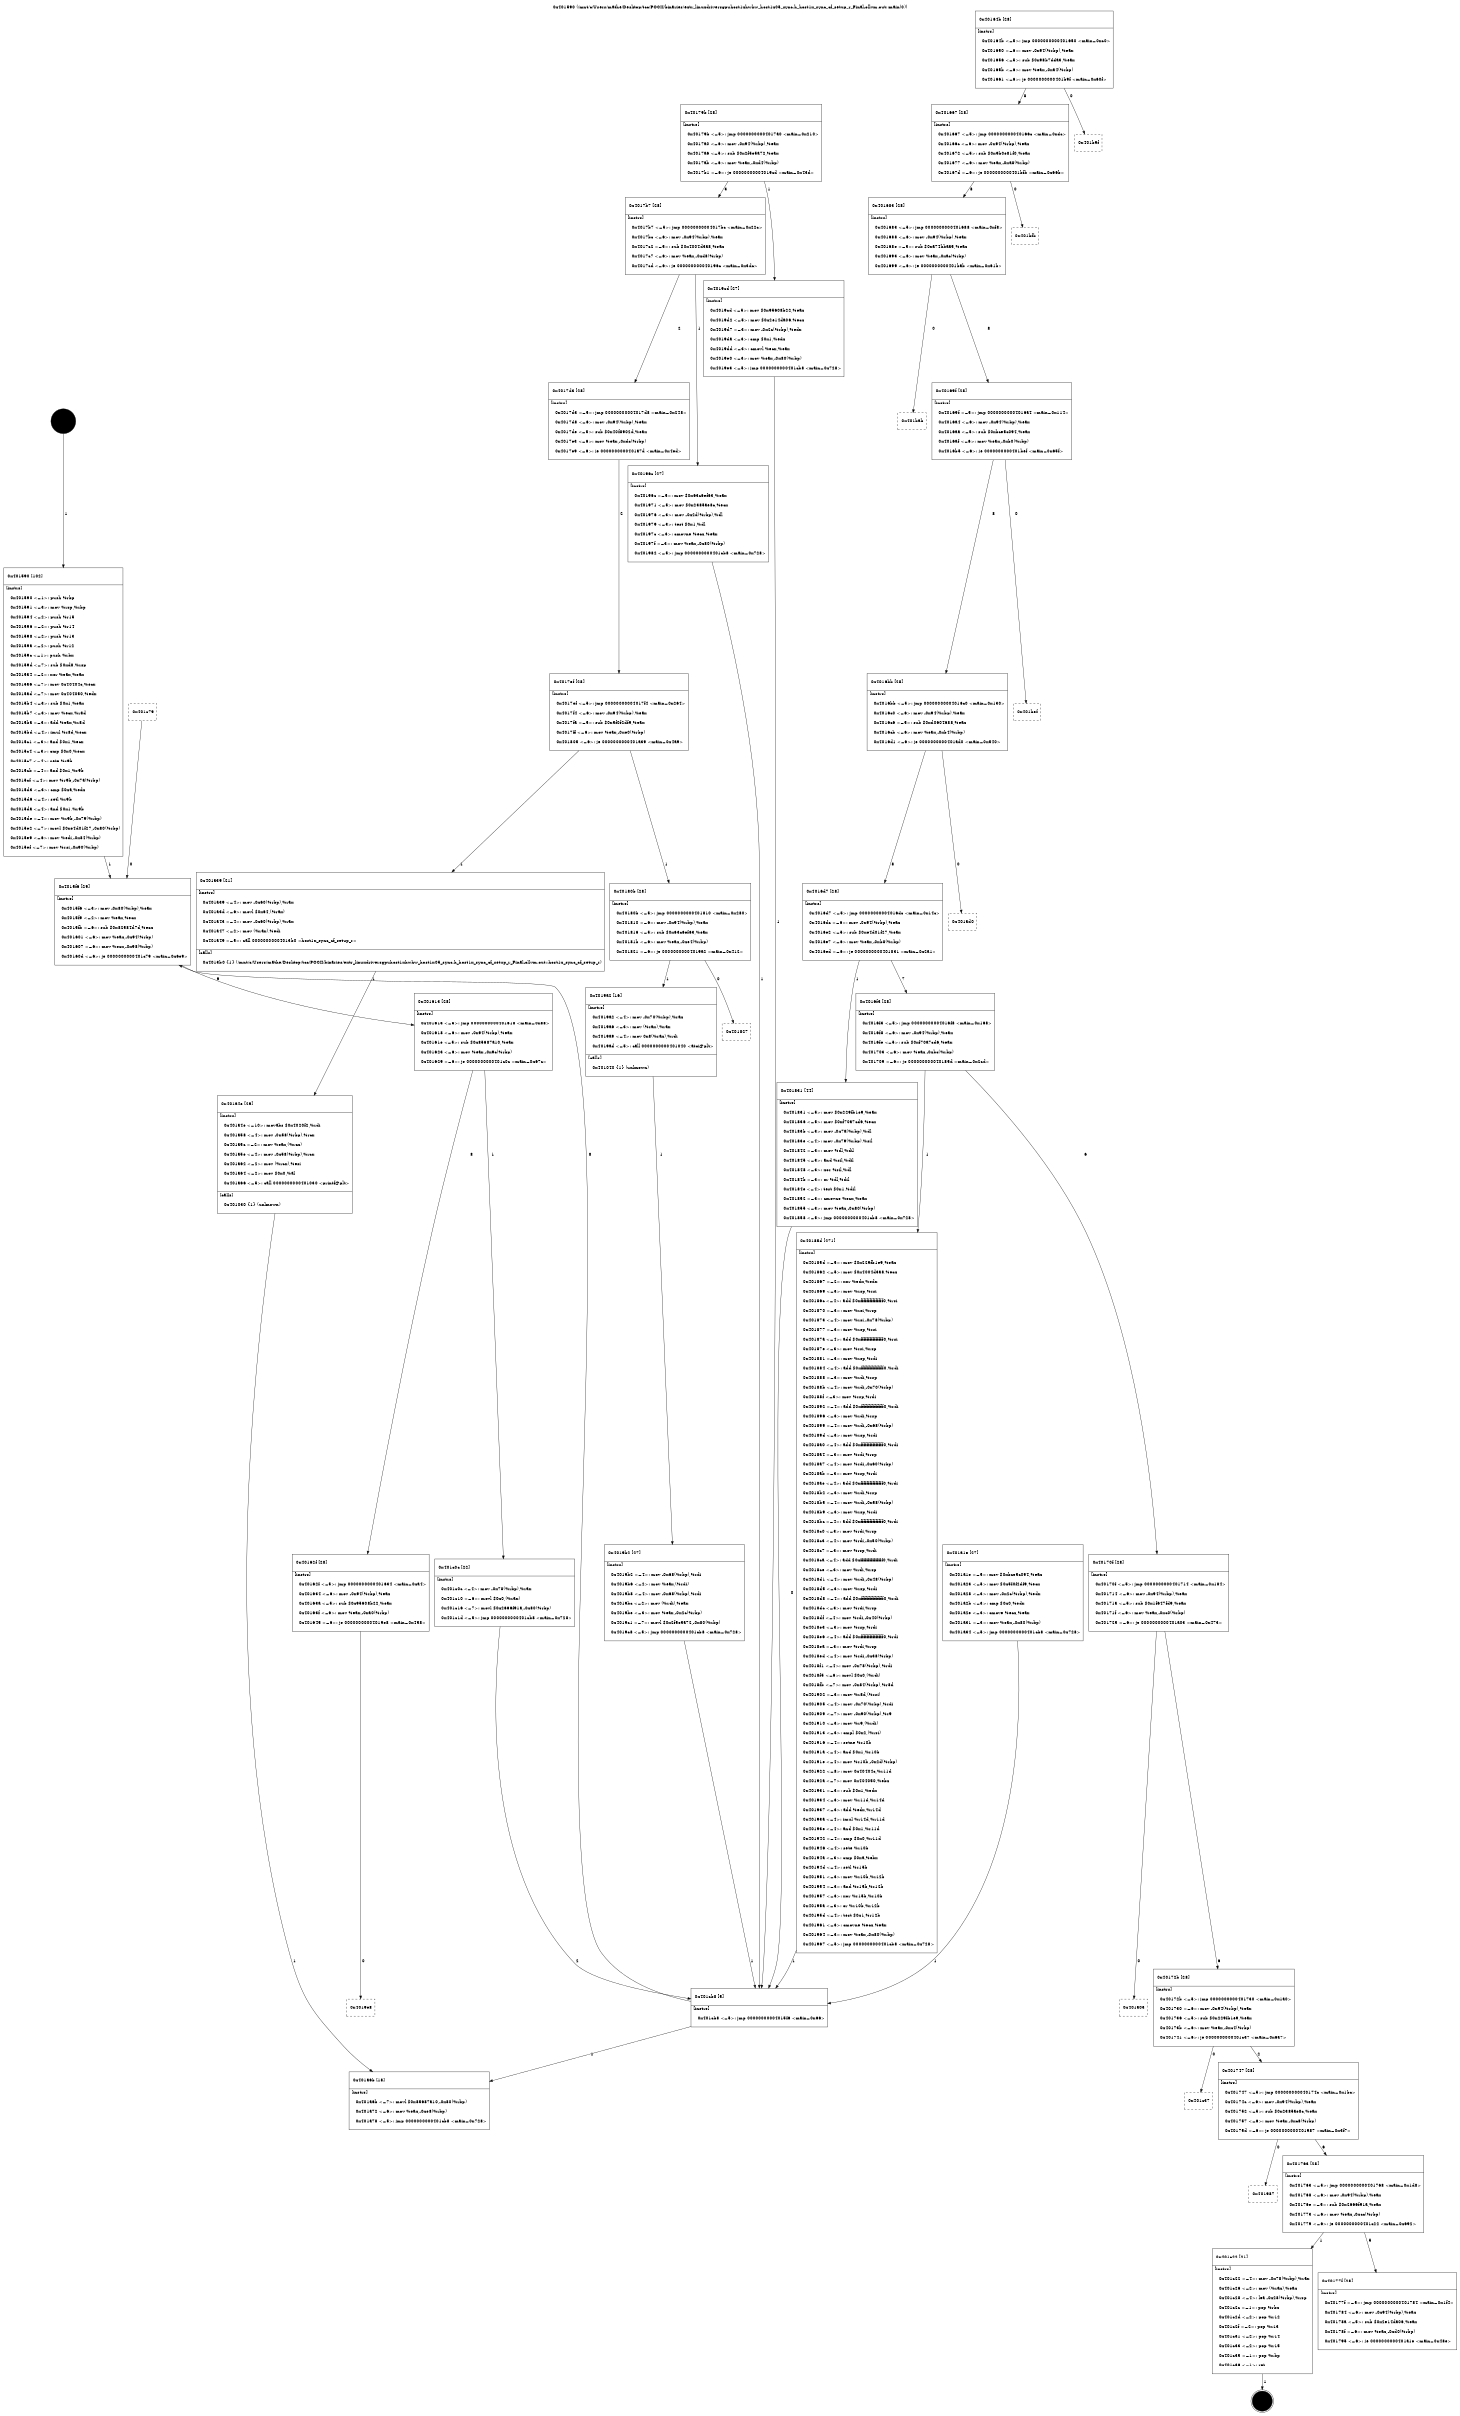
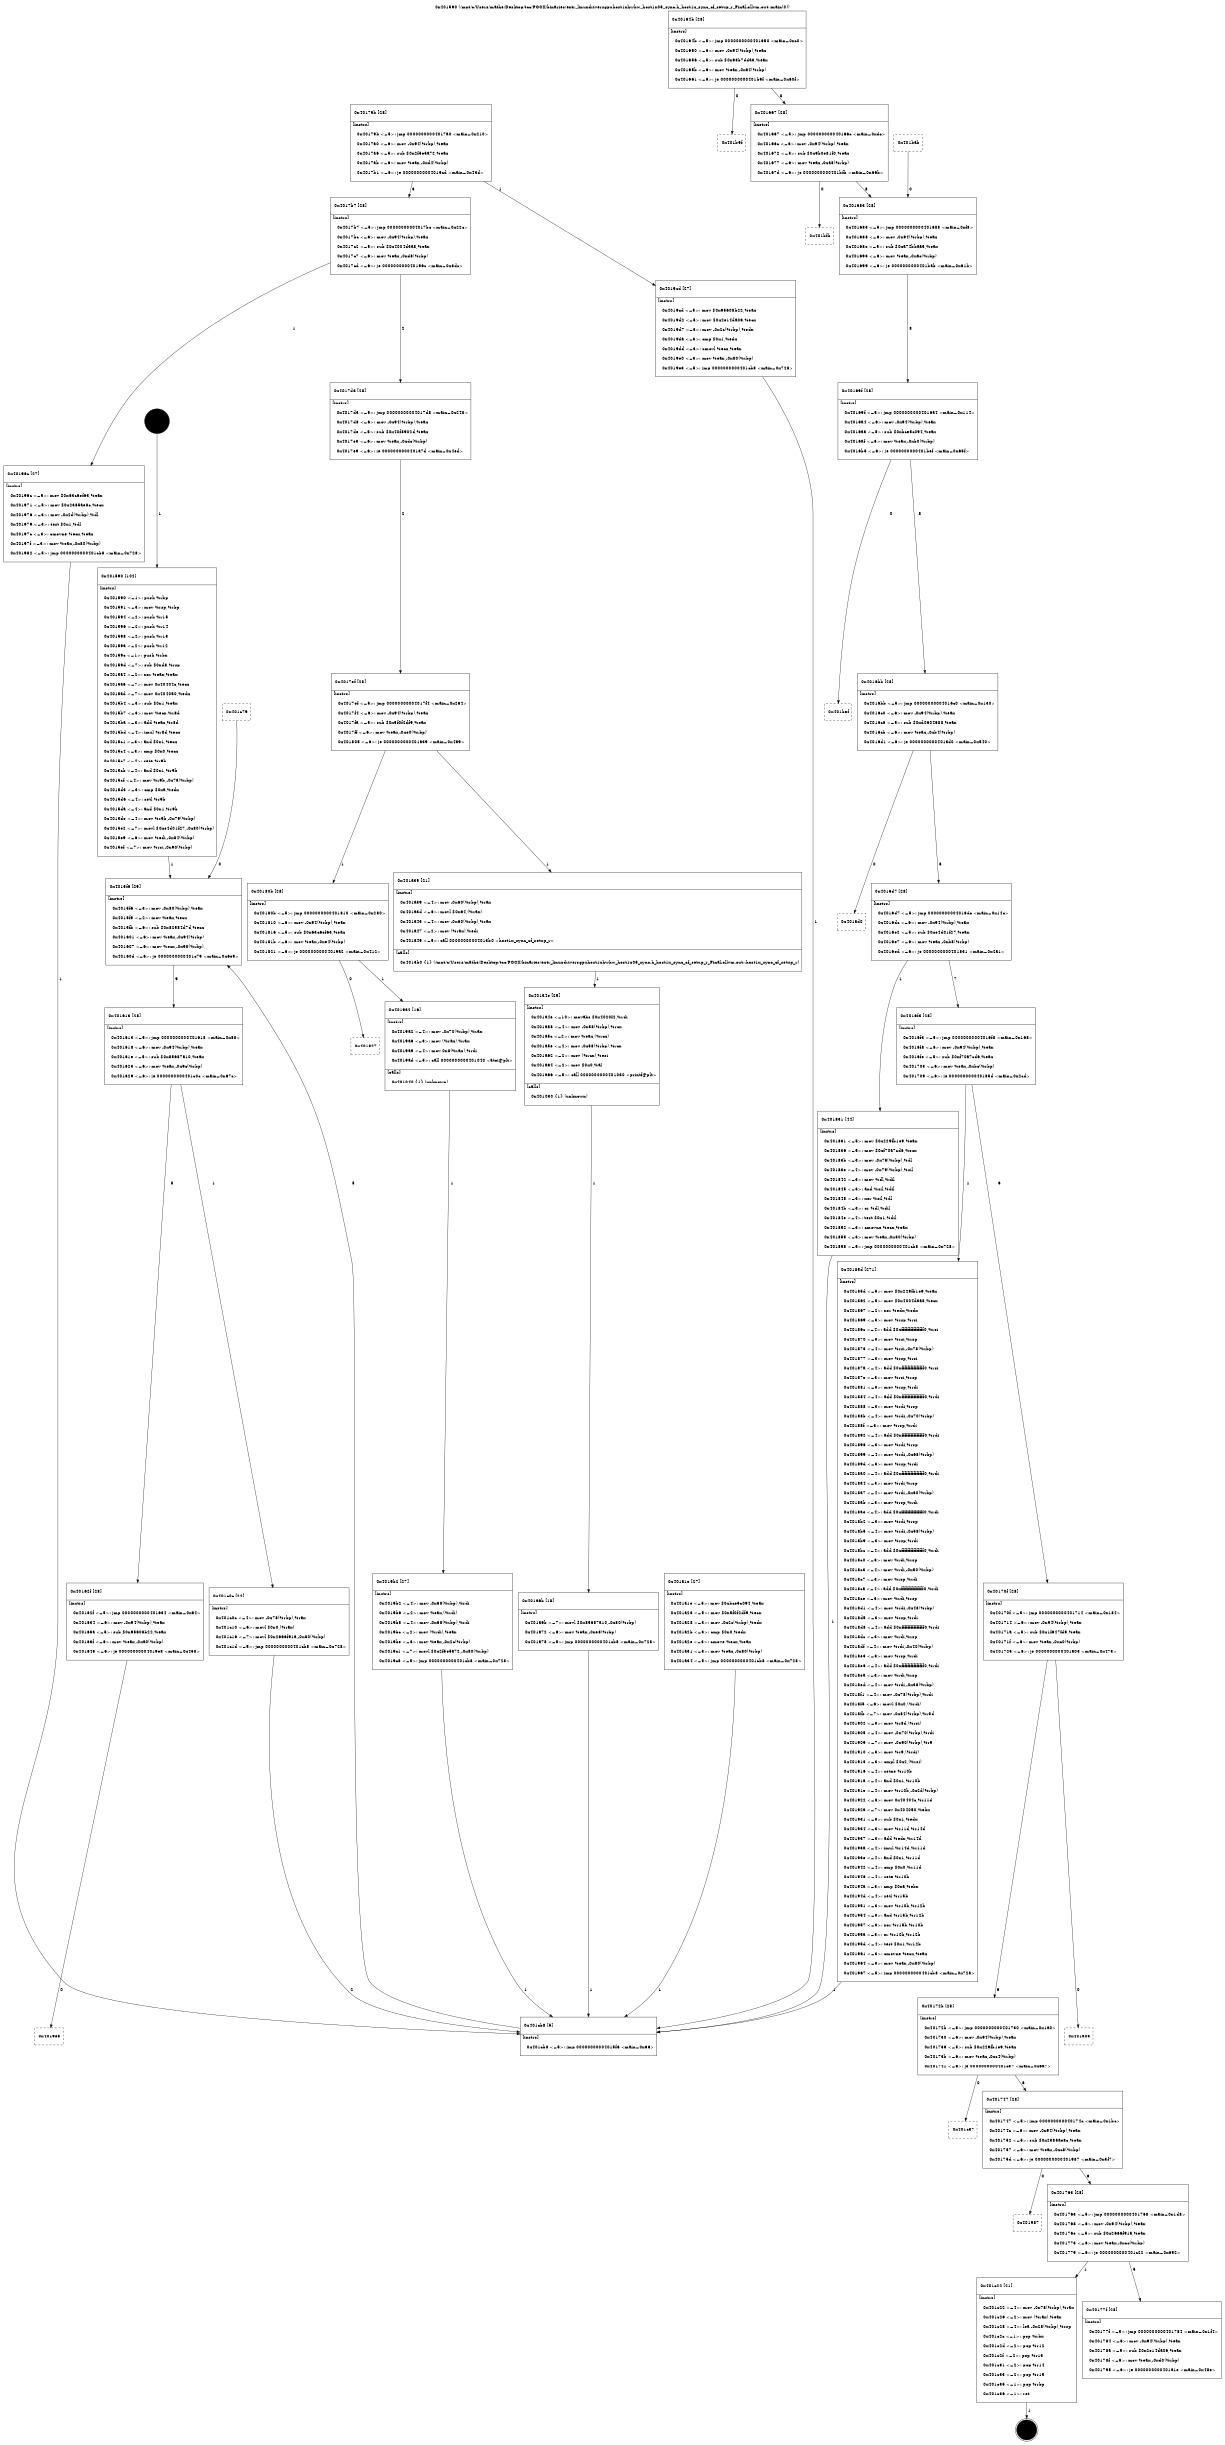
(923, 342) -> (908, 173)
(791, 1593) -> (832, 1622)
(592, 2054) -> (588, 1832)
(1258, 2054) -> (1023, 2083)
